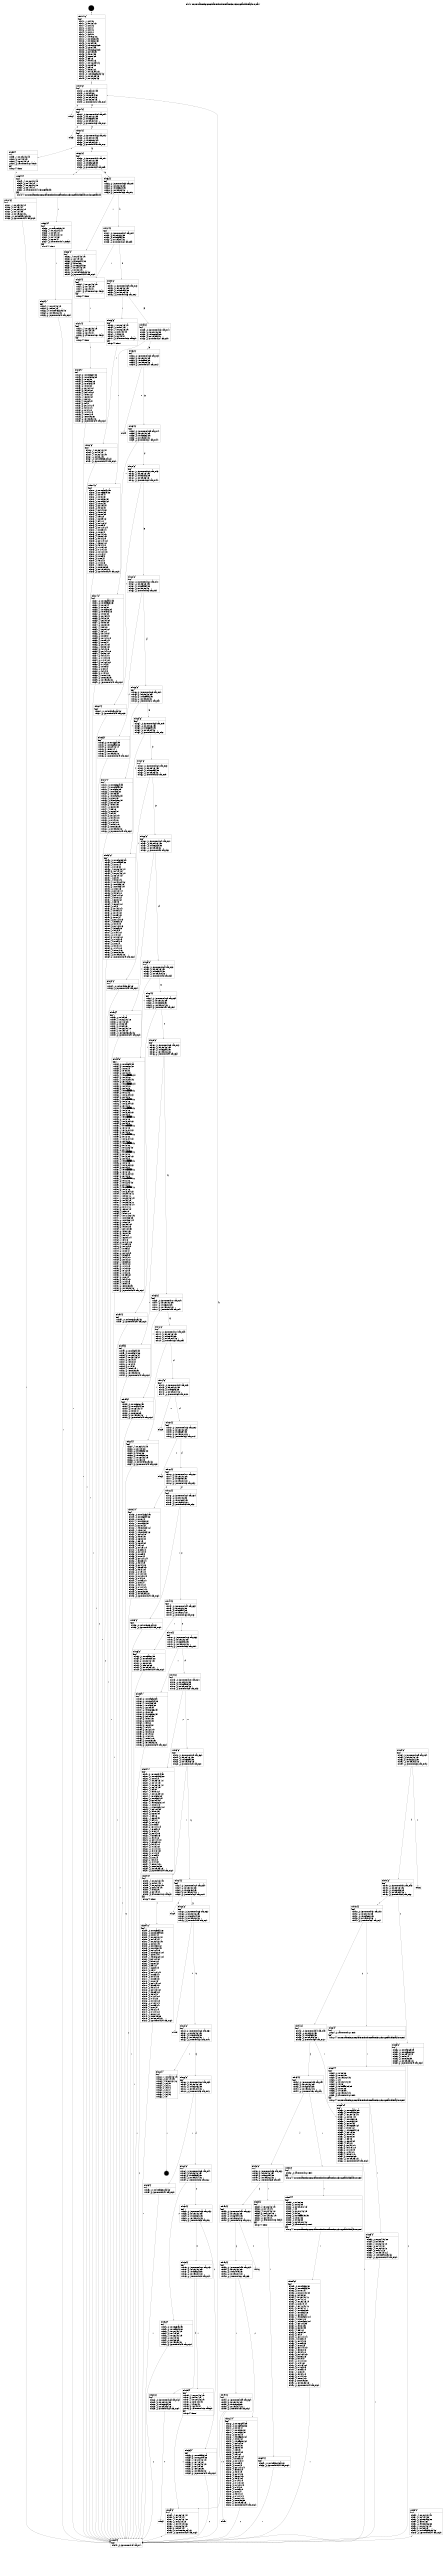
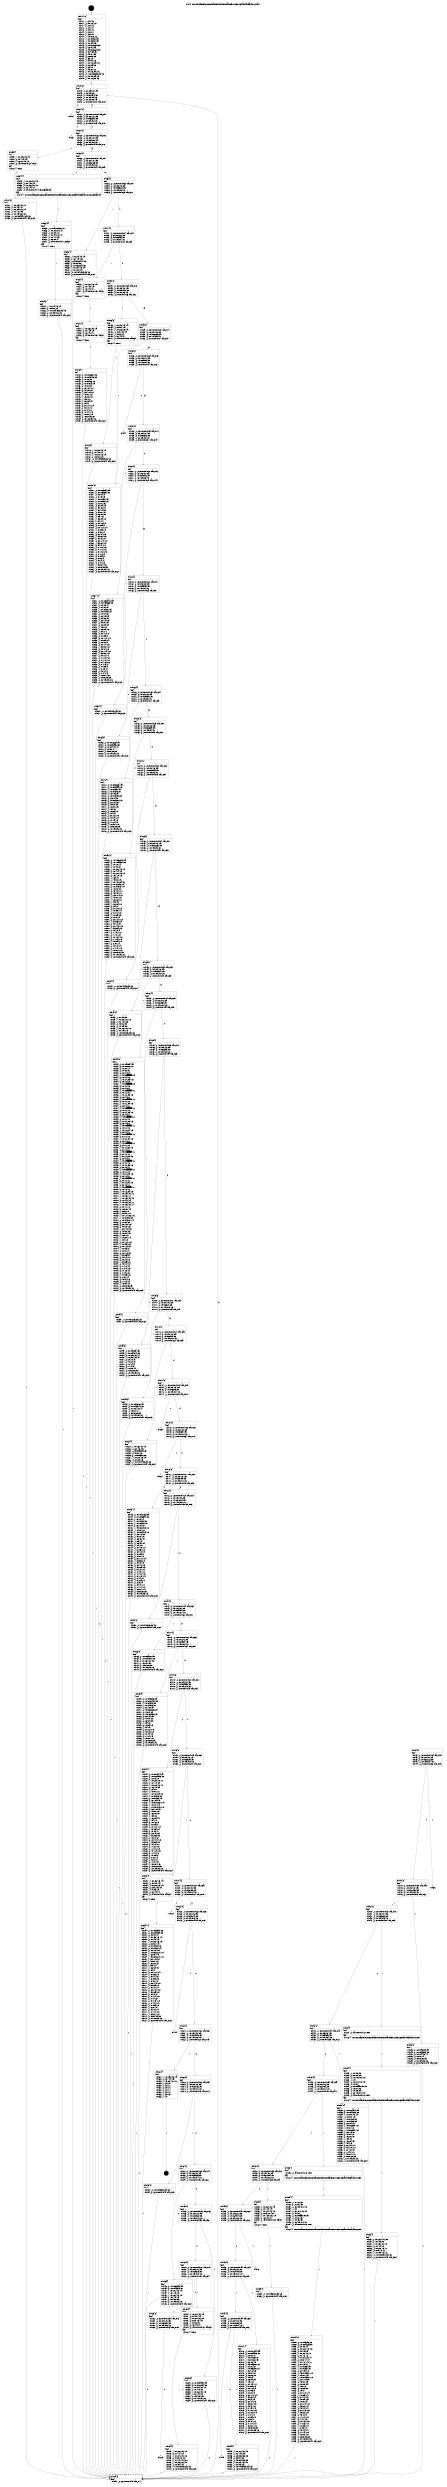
(220, 2468) -> (231, 2387)
